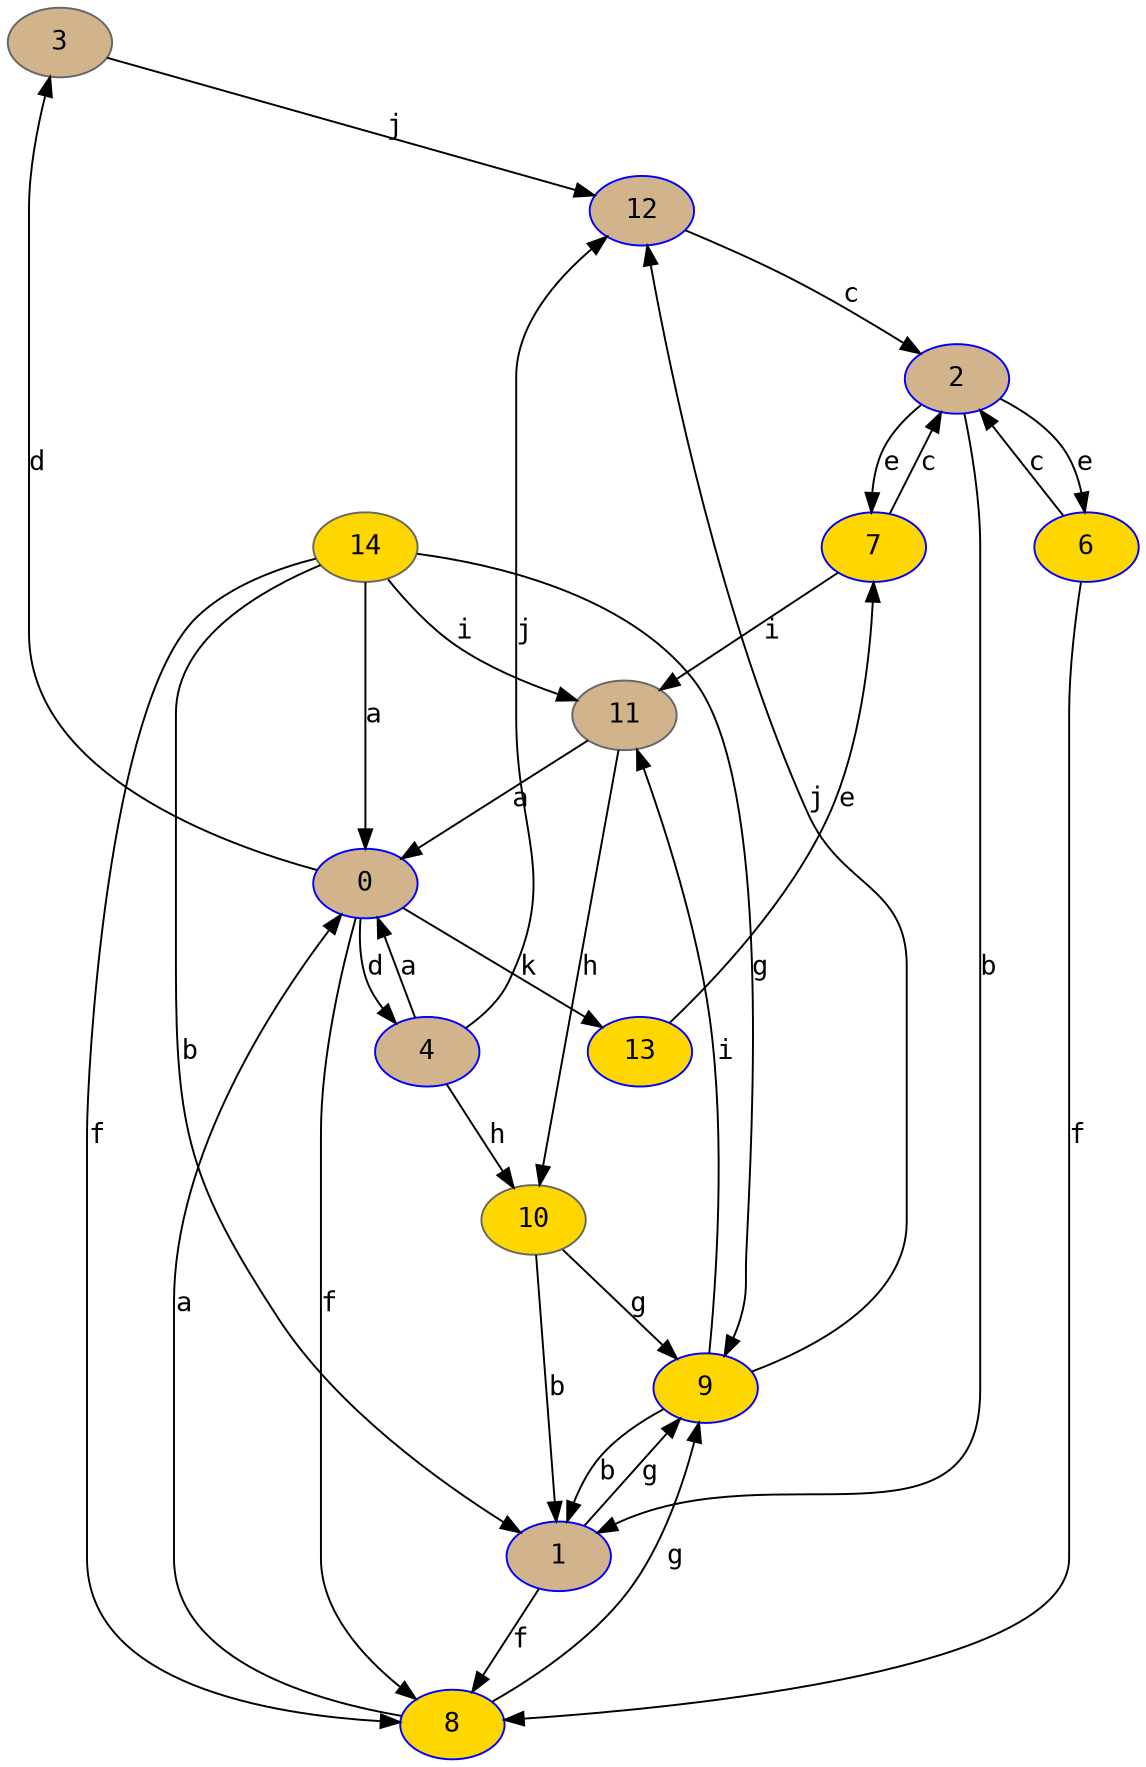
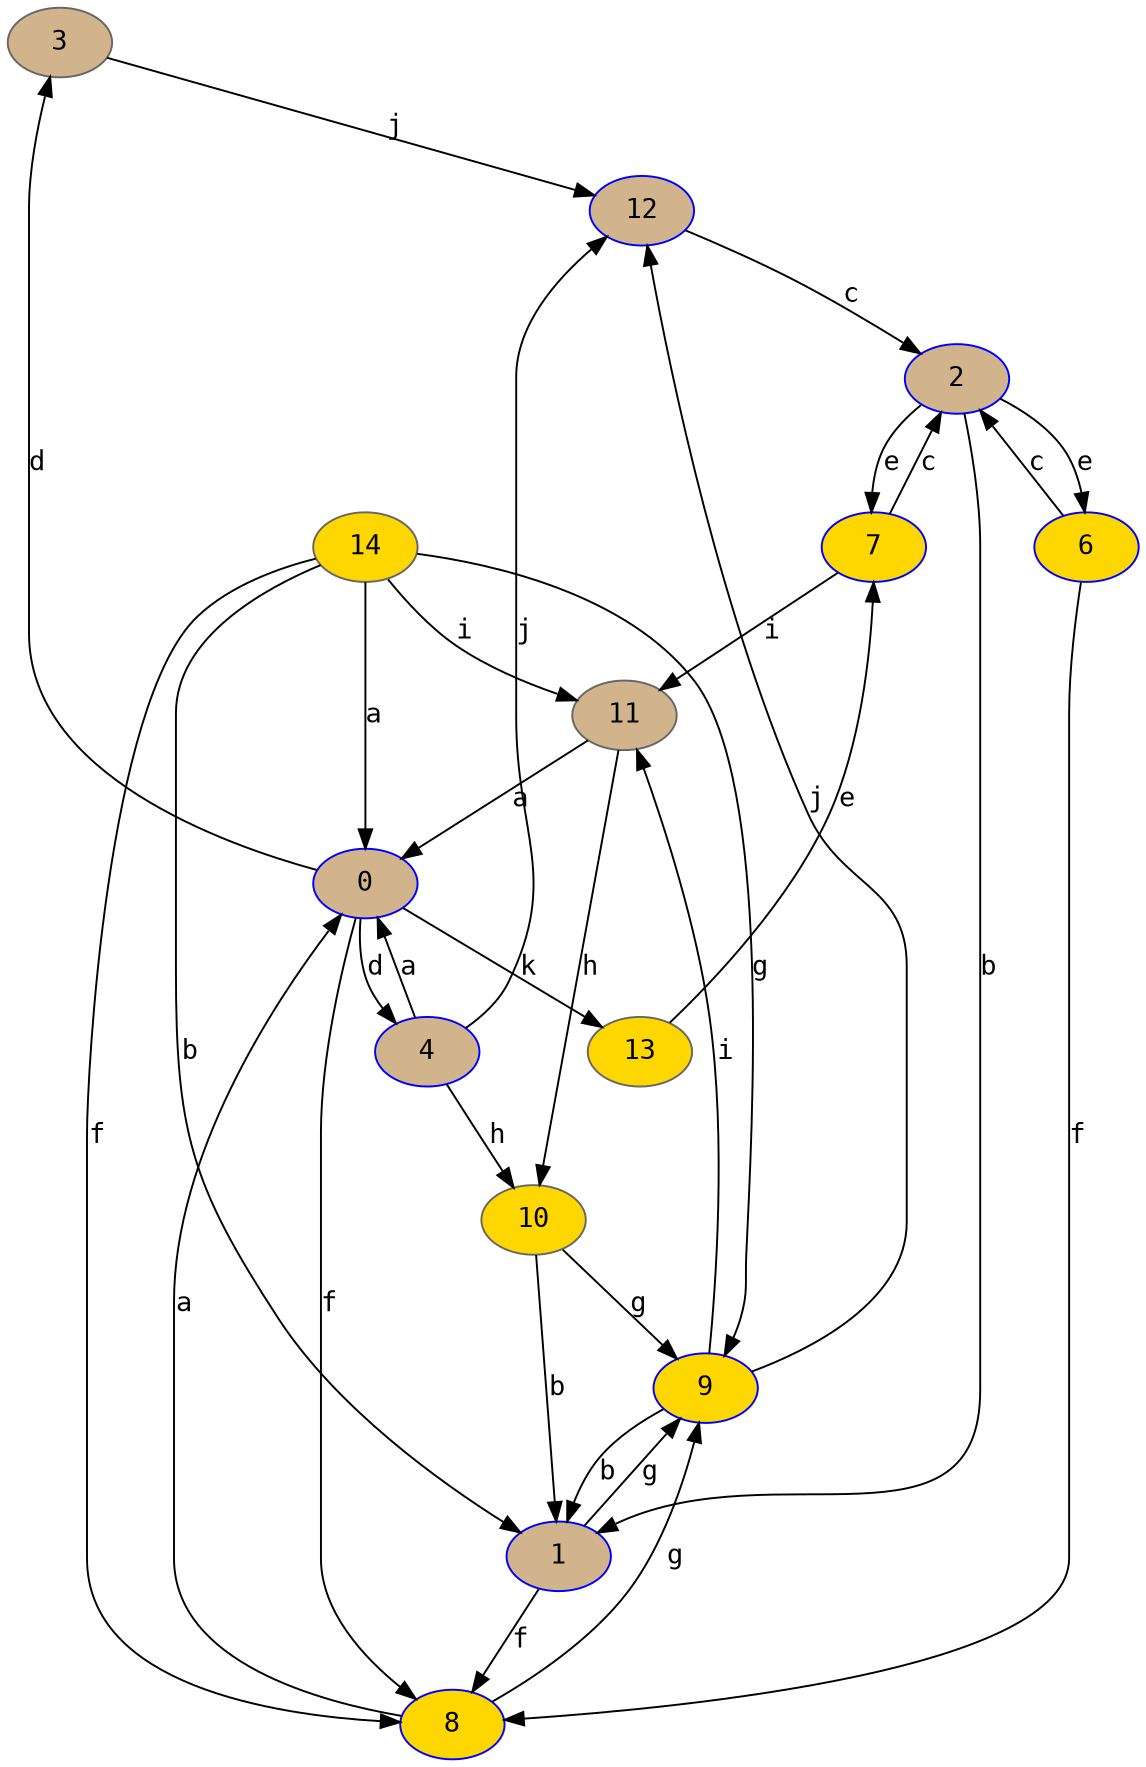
(640, 1052) -> (640, 1052)
